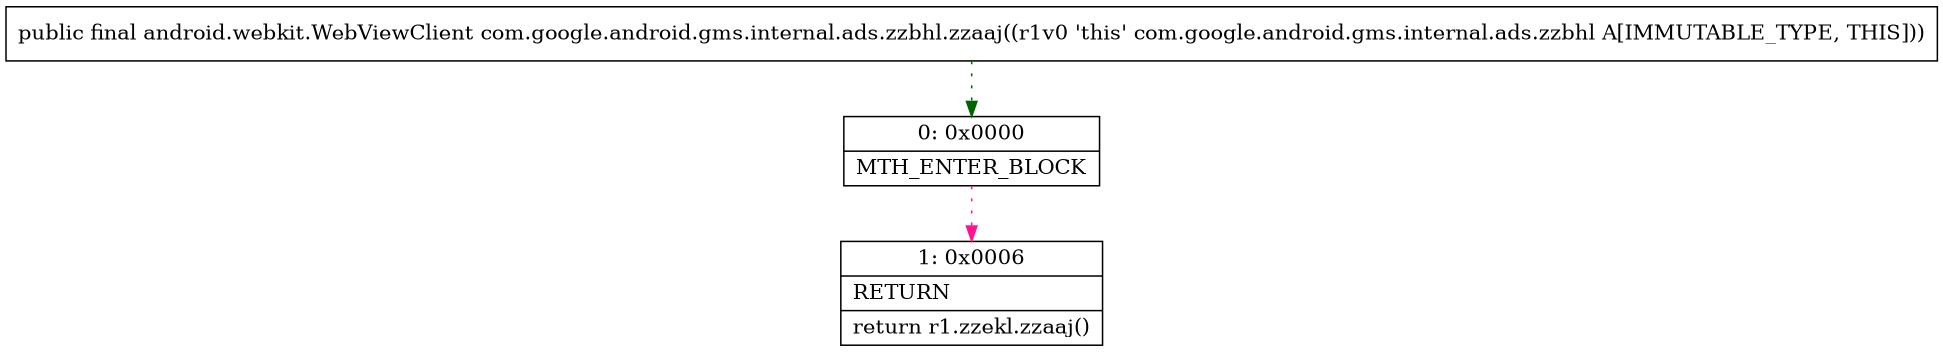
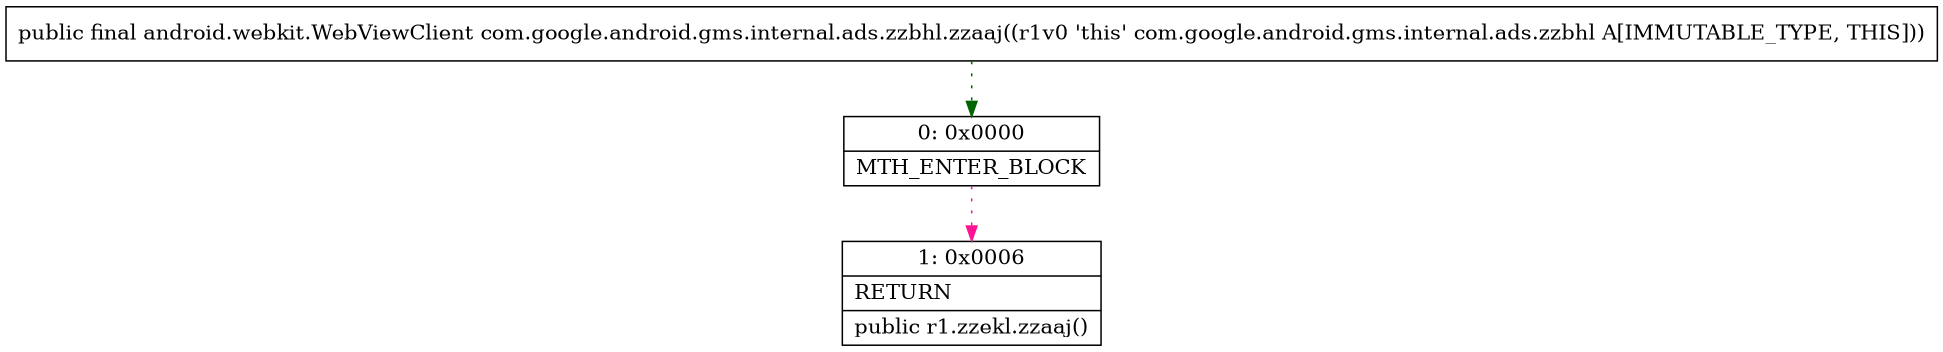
(972, 327) -> (972, 327)
